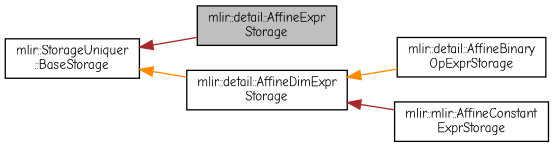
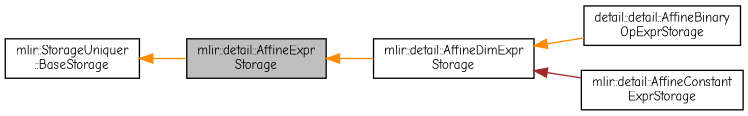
(175, 41) -> (170, 59)
(472, 57) -> (662, 26)
(170, 74) -> (357, 59)
(472, 122) -> (662, 90)
